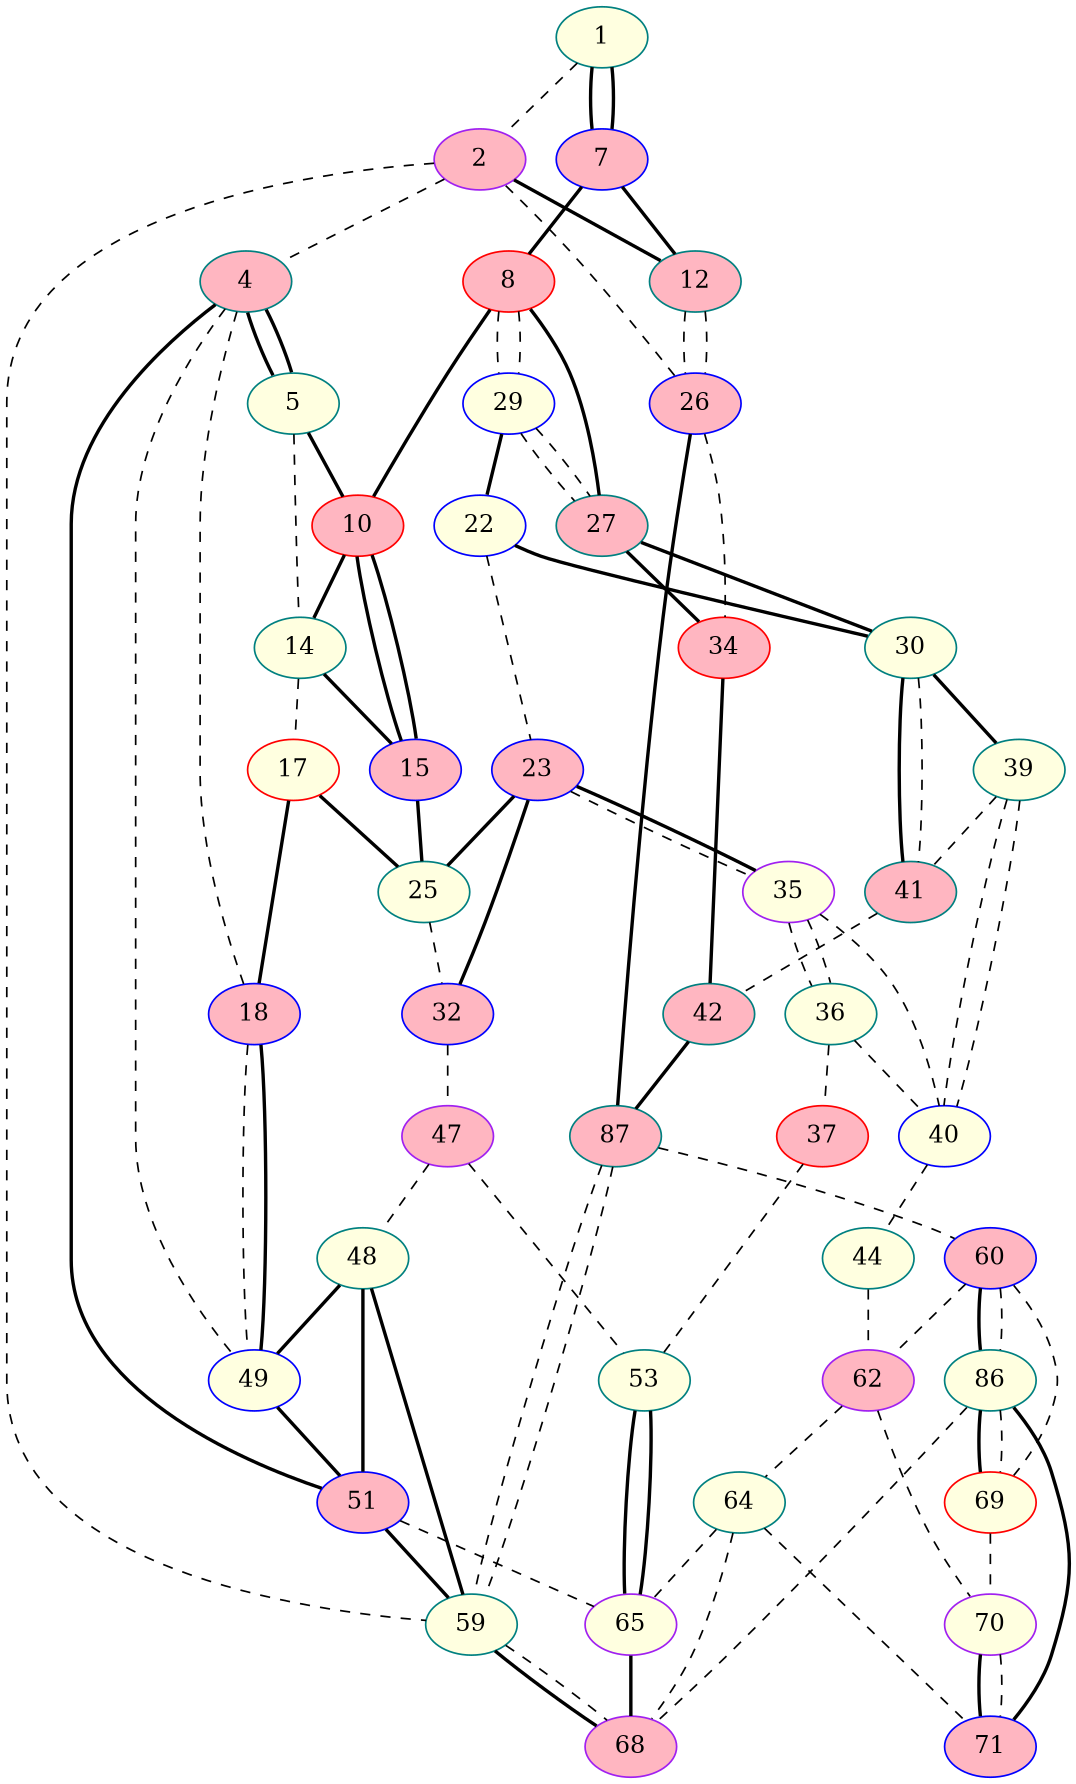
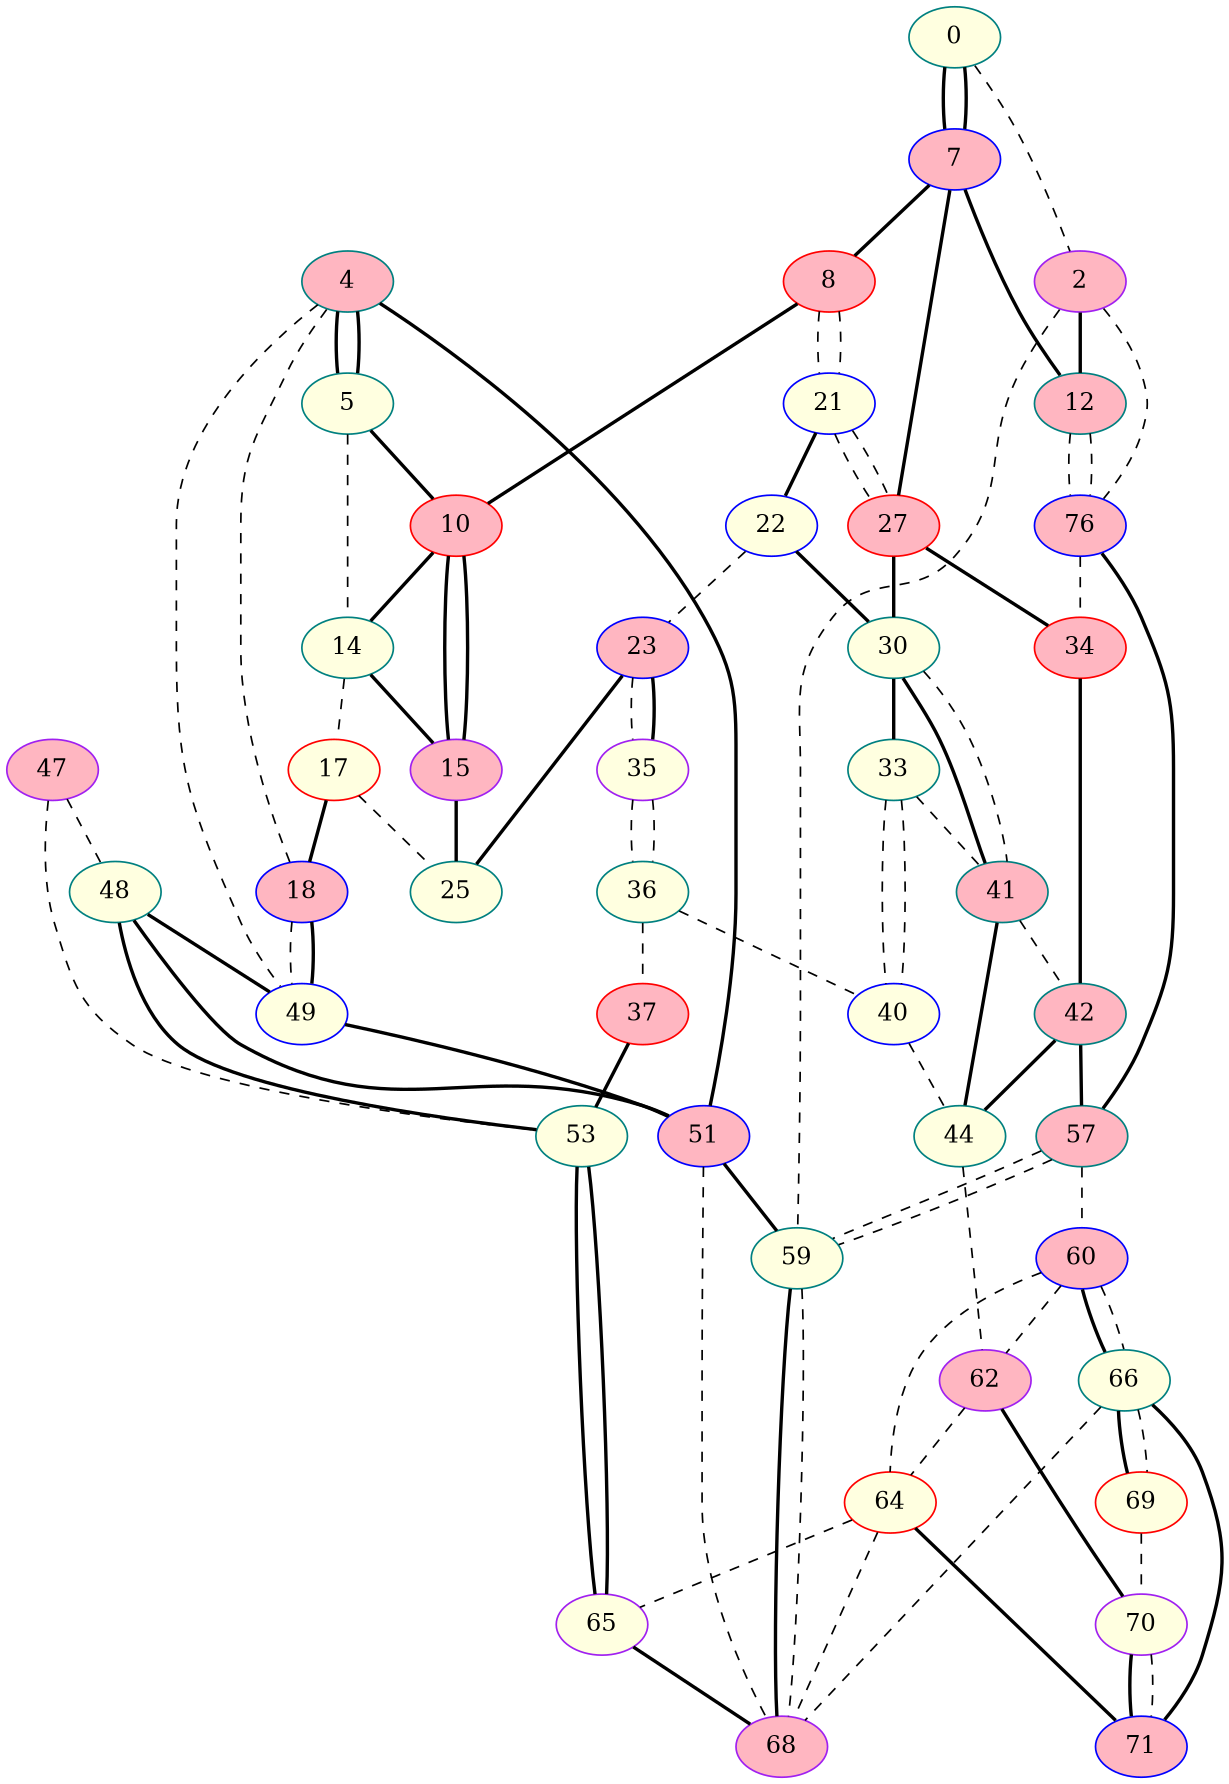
(602, 37) -> (955, 37)
(363, 220) -> none
(579, 397) -> (924, 343)
(509, 404) -> (829, 404)
(695, 404) -> (1080, 526)
(602, 526) -> (894, 526)
(415, 770) -> (456, 770)
(1019, 770) -> (894, 770)
(359, 831) -> (395, 831)
(900, 997) -> none
(448, 1014) -> none
none -> (981, 1014)
none -> (1020, 1075)
(616, 1136) -> (1082, 1136)
(733, 1258) -> (612, 1075)
(990, 1380) -> (1124, 1380)
(1057, 1380) -> (929, 1345)
(417, 1442) -> (225, 1069)
(739, 1503) -> (890, 1503)
(917, 1507) -> (1061, 1503)
(507, 1568) -> (702, 1448)
(865, 1624) -> (1015, 1624)
